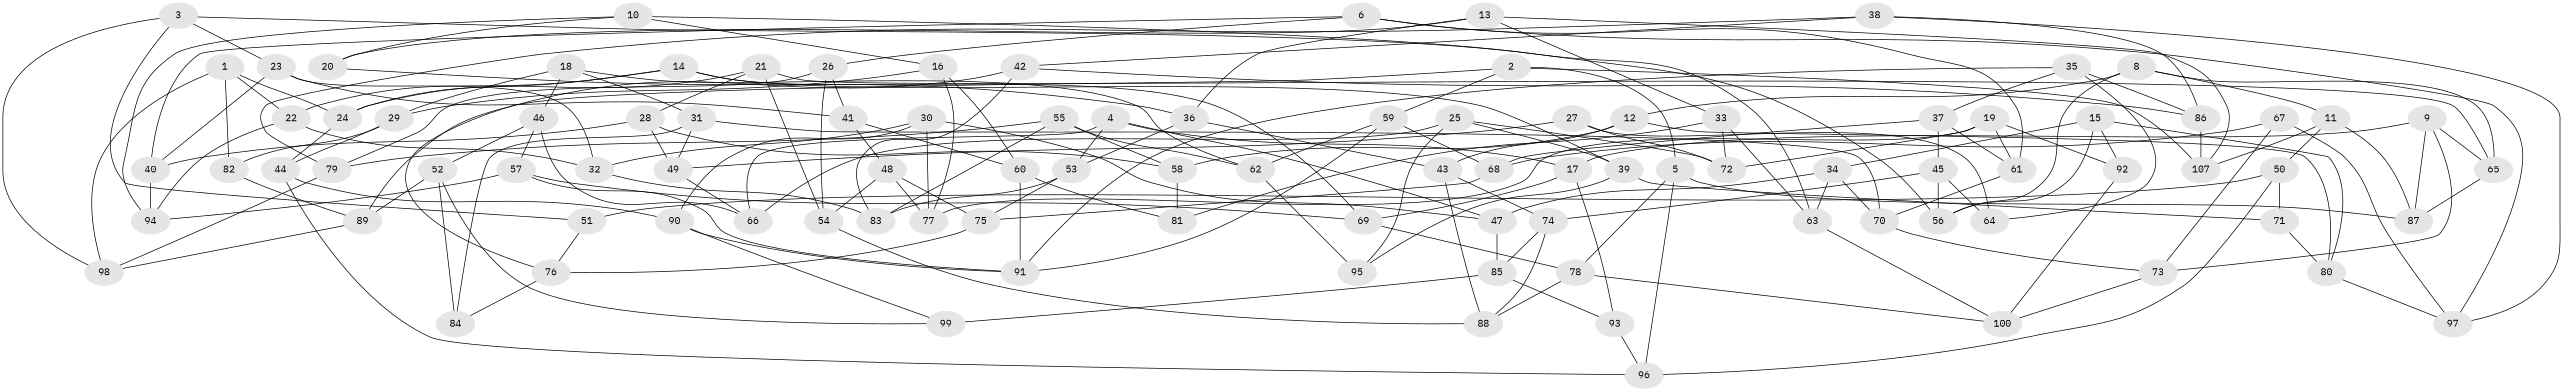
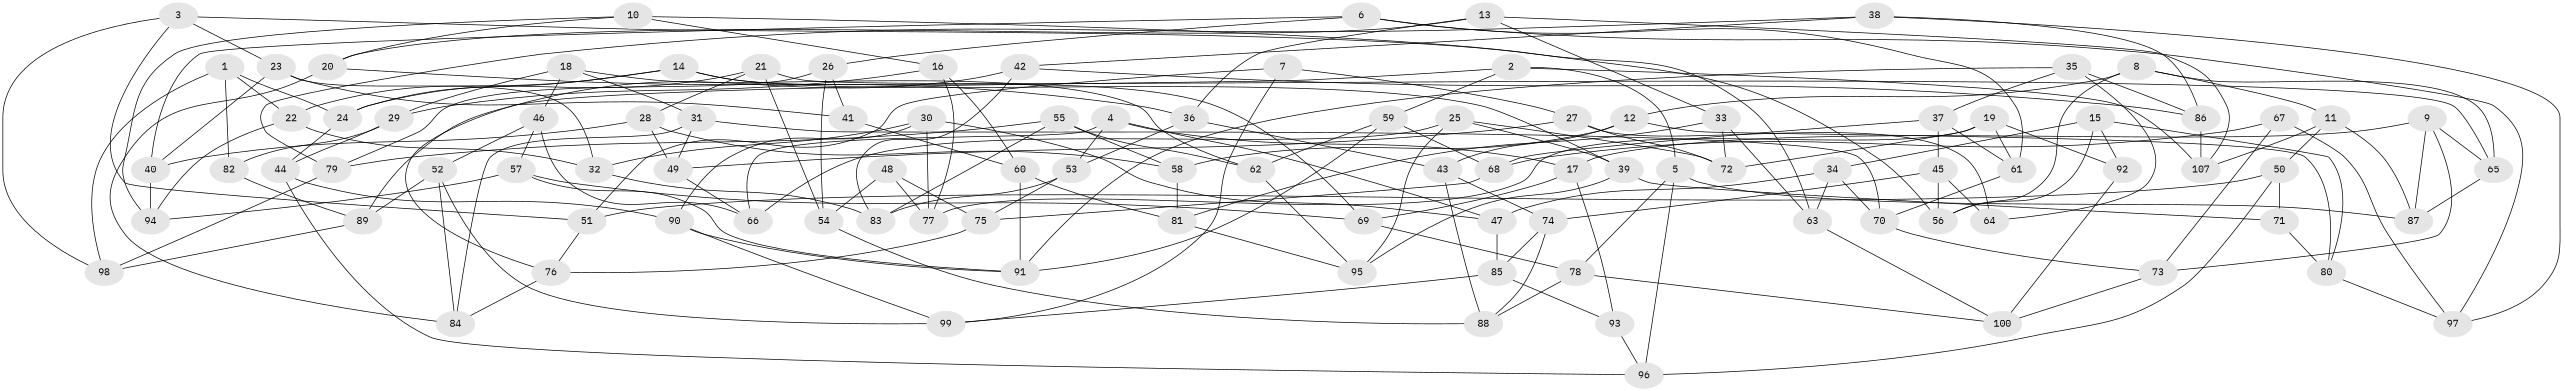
none -> (1283, 67)
(868, 144) -> none
none -> (138, 245)
none -> (1267, 247)
